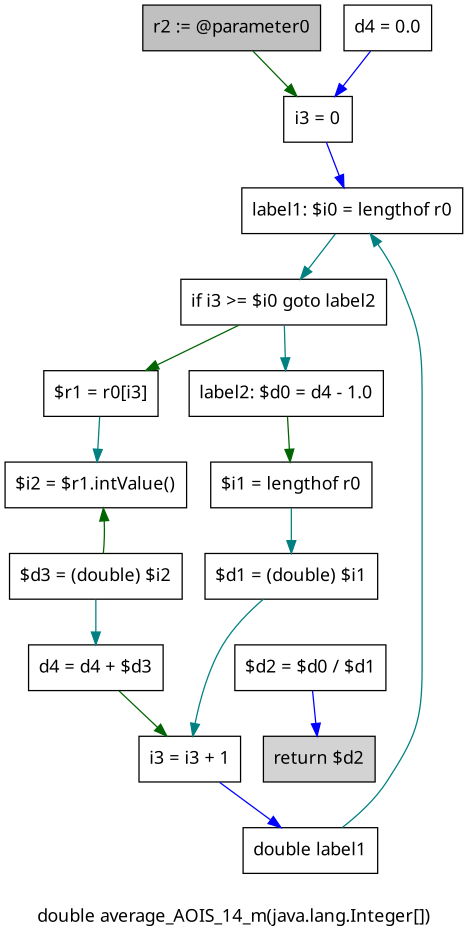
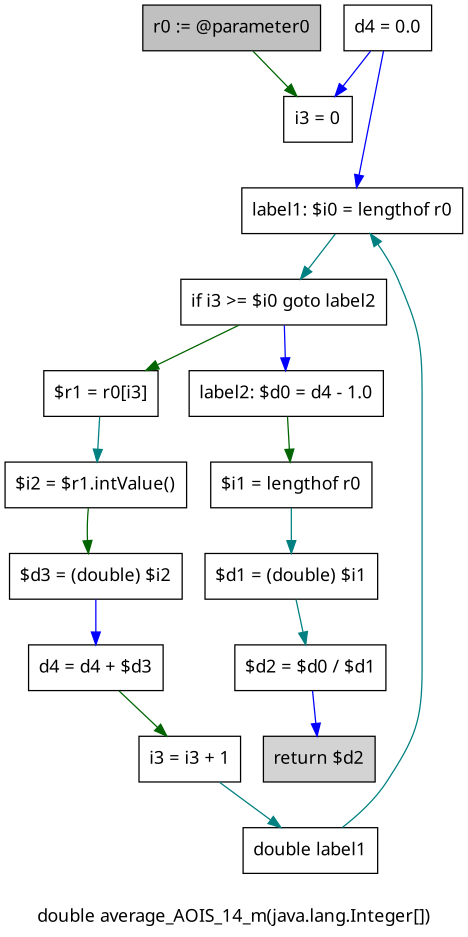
(232, 28) -> (232, 28)
(333, 159) -> (371, 113)
(285, 342) -> (285, 342)
(104, 537) -> (87, 524)
(96, 616) -> (96, 616)
(217, 655) -> (300, 616)
(245, 801) -> (245, 801)
